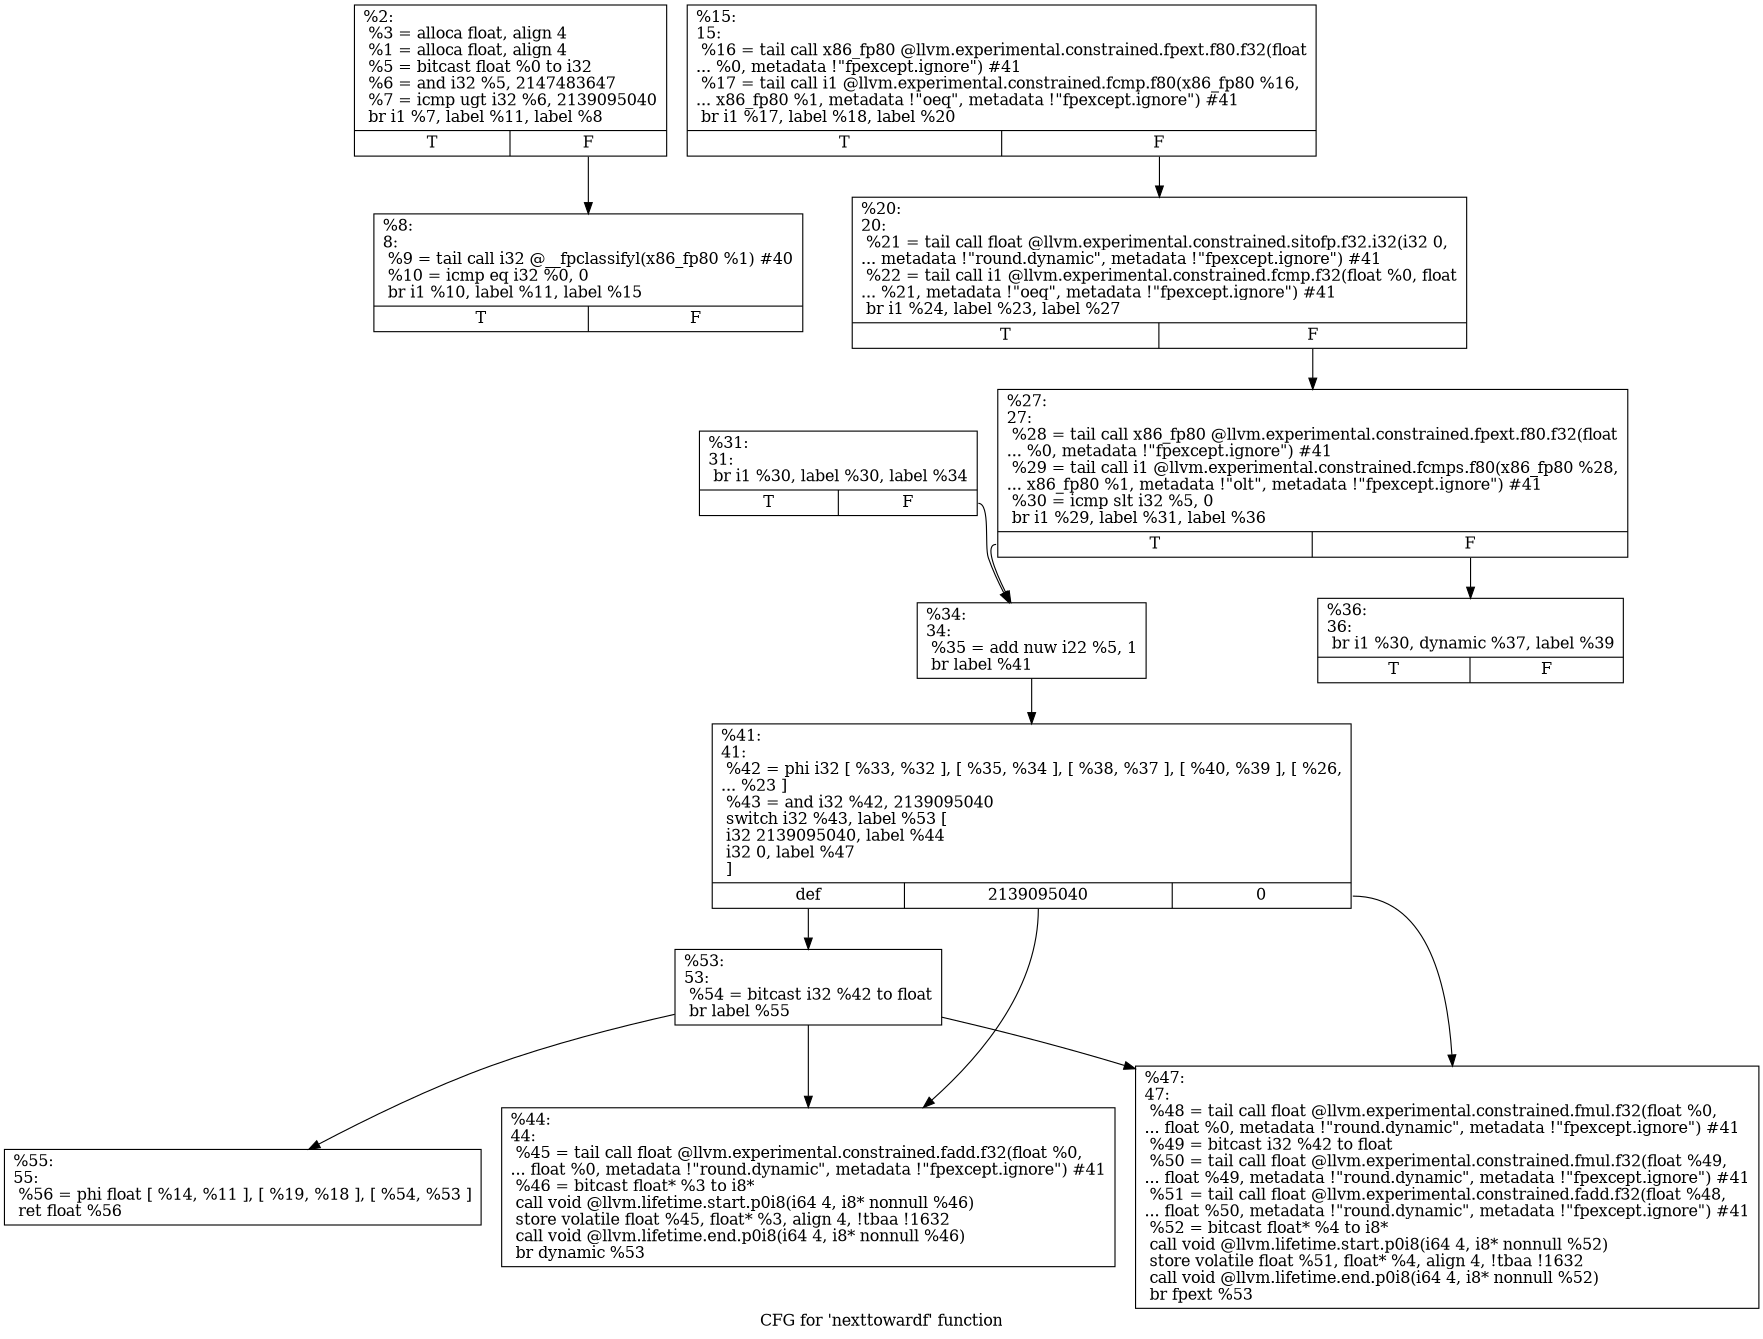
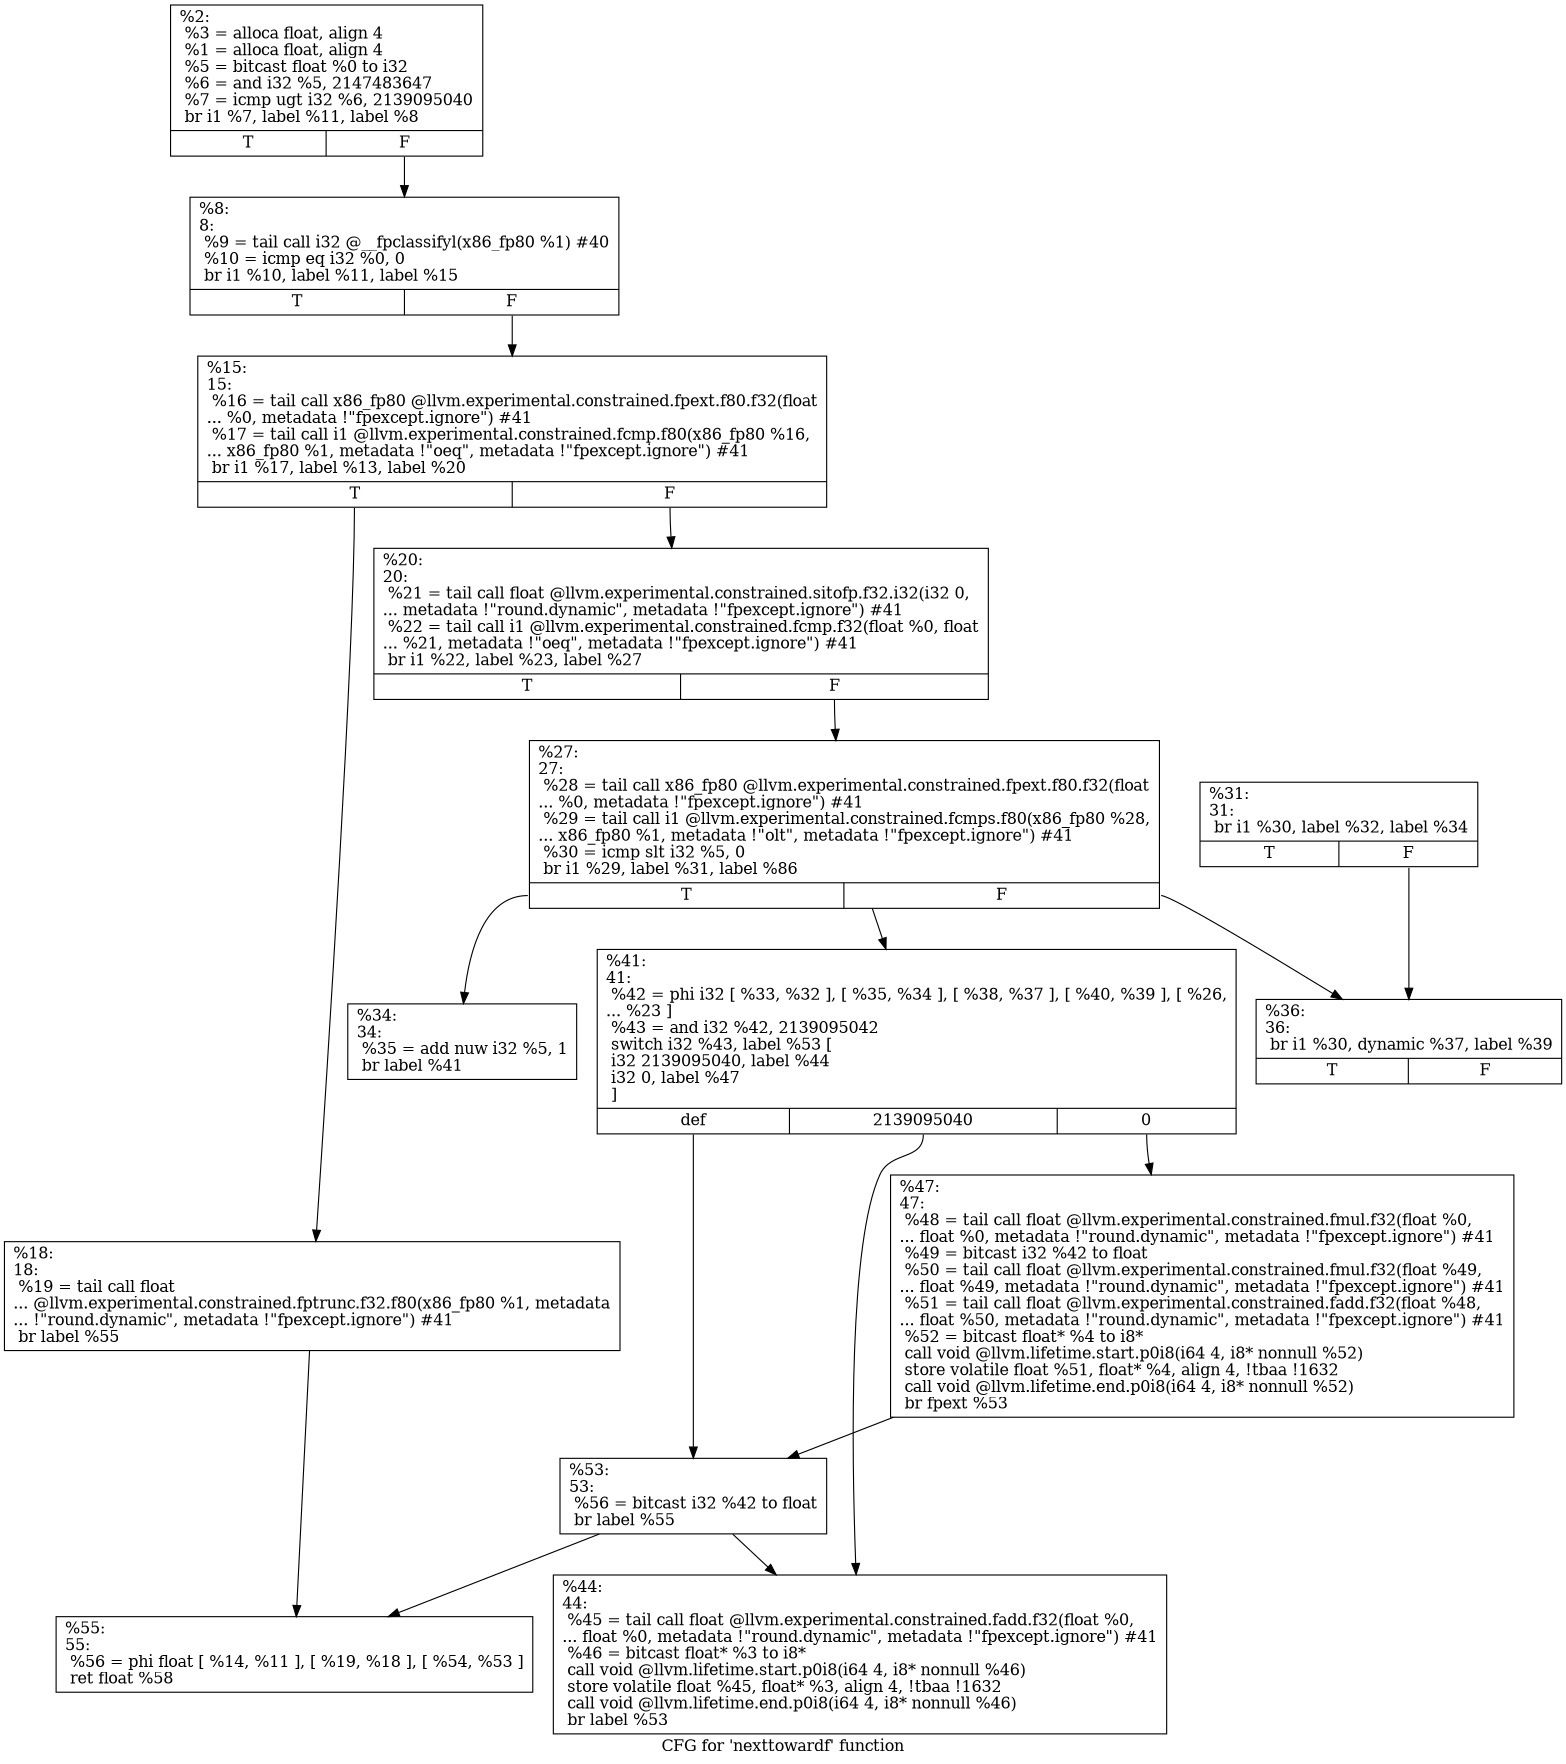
(826, 117) -> (337, 468)
(991, 309) -> (513, 661)
none -> (512, 330)
(838, 477) -> (1339, 828)
(1137, 518) -> (668, 869)
(987, 541) -> (1409, 928)
(1032, 648) -> (462, 1049)
(1032, 695) -> (877, 924)
(858, 803) -> (743, 1028)
(808, 995) -> (693, 1504)
(1033, 1040) -> (846, 1436)
(68, 1212) -> (119, 1679)
(578, 1253) -> (616, 1721)
none -> (312, 1296)
